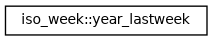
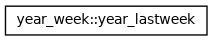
(106, 21) -> (106, 21)
